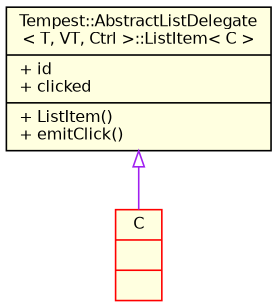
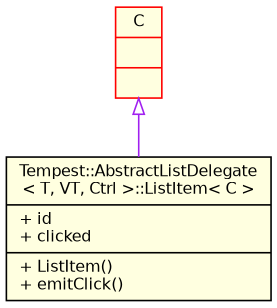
(139, 188) -> (139, 136)
